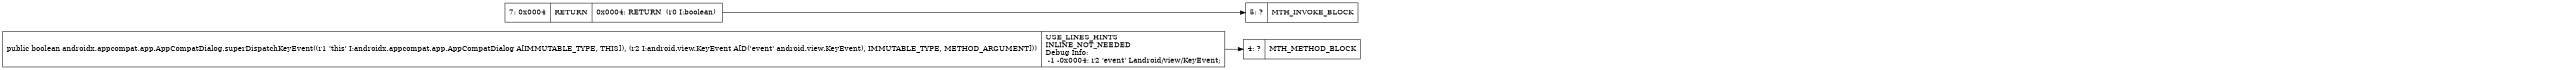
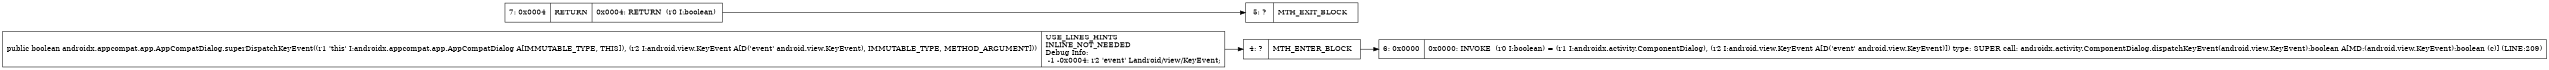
(1313, 12) -> (1313, 12)
(1313, 49) -> (1312, 49)
none -> (1963, 49)
